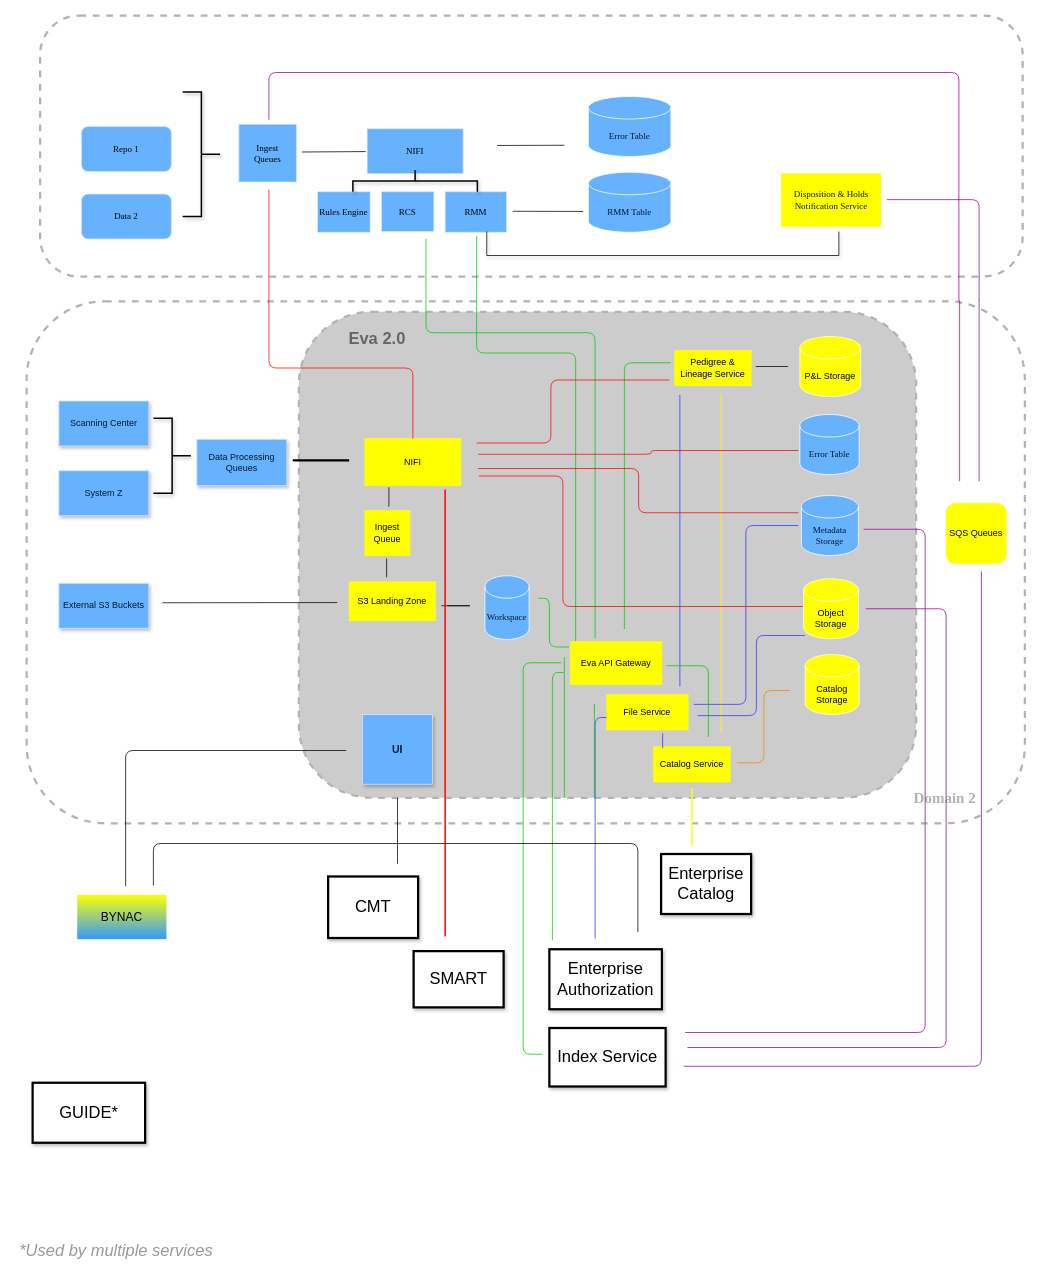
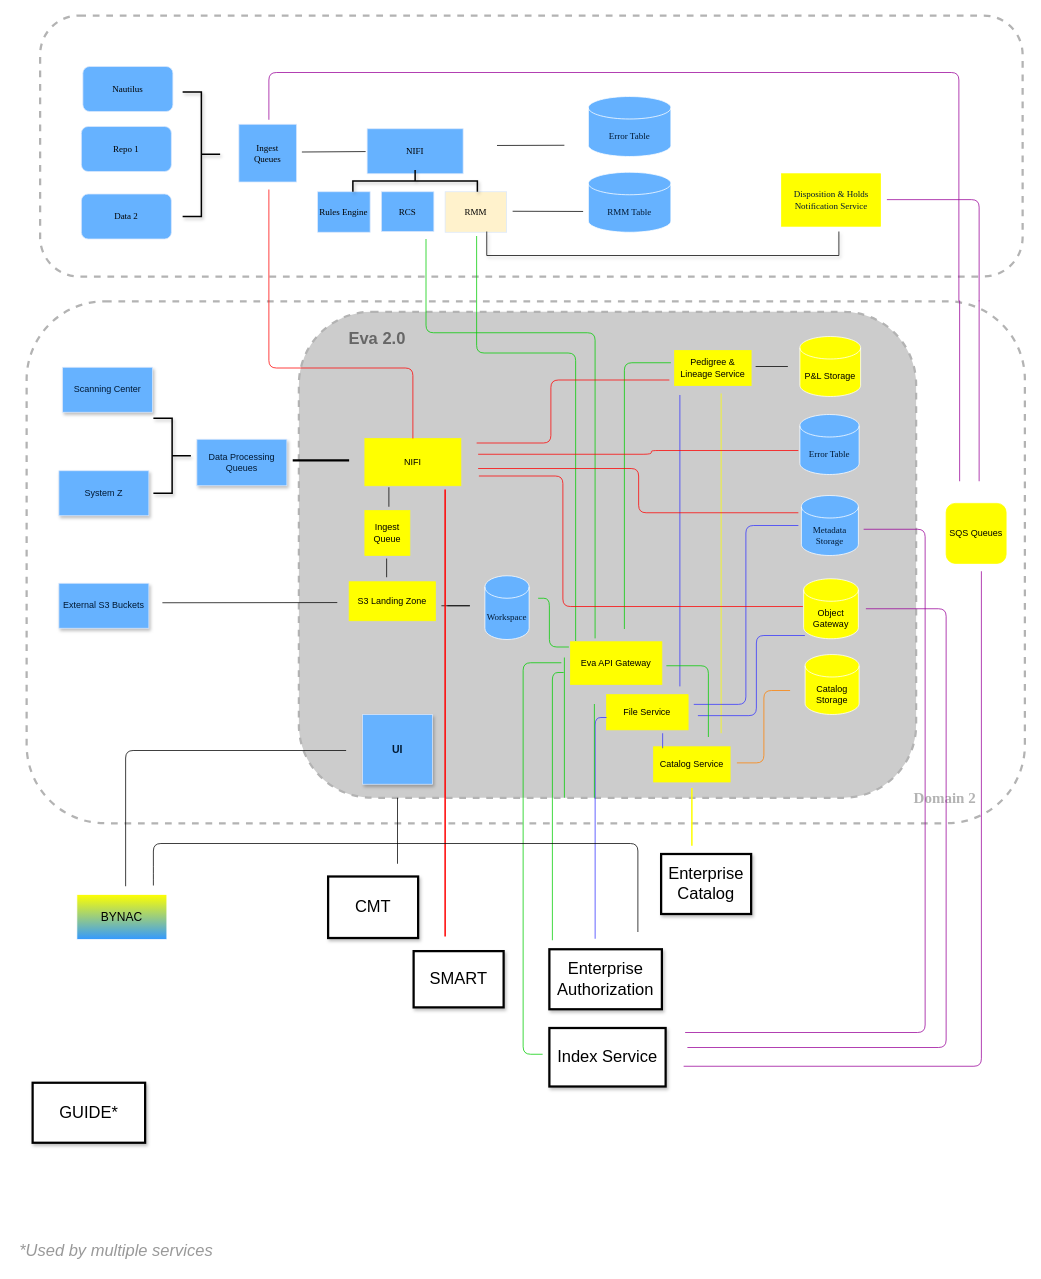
none -> (128, 89)
(476, 212) -> (476, 212)
(104, 423) -> (108, 390)
(831, 618) -> (831, 618)
